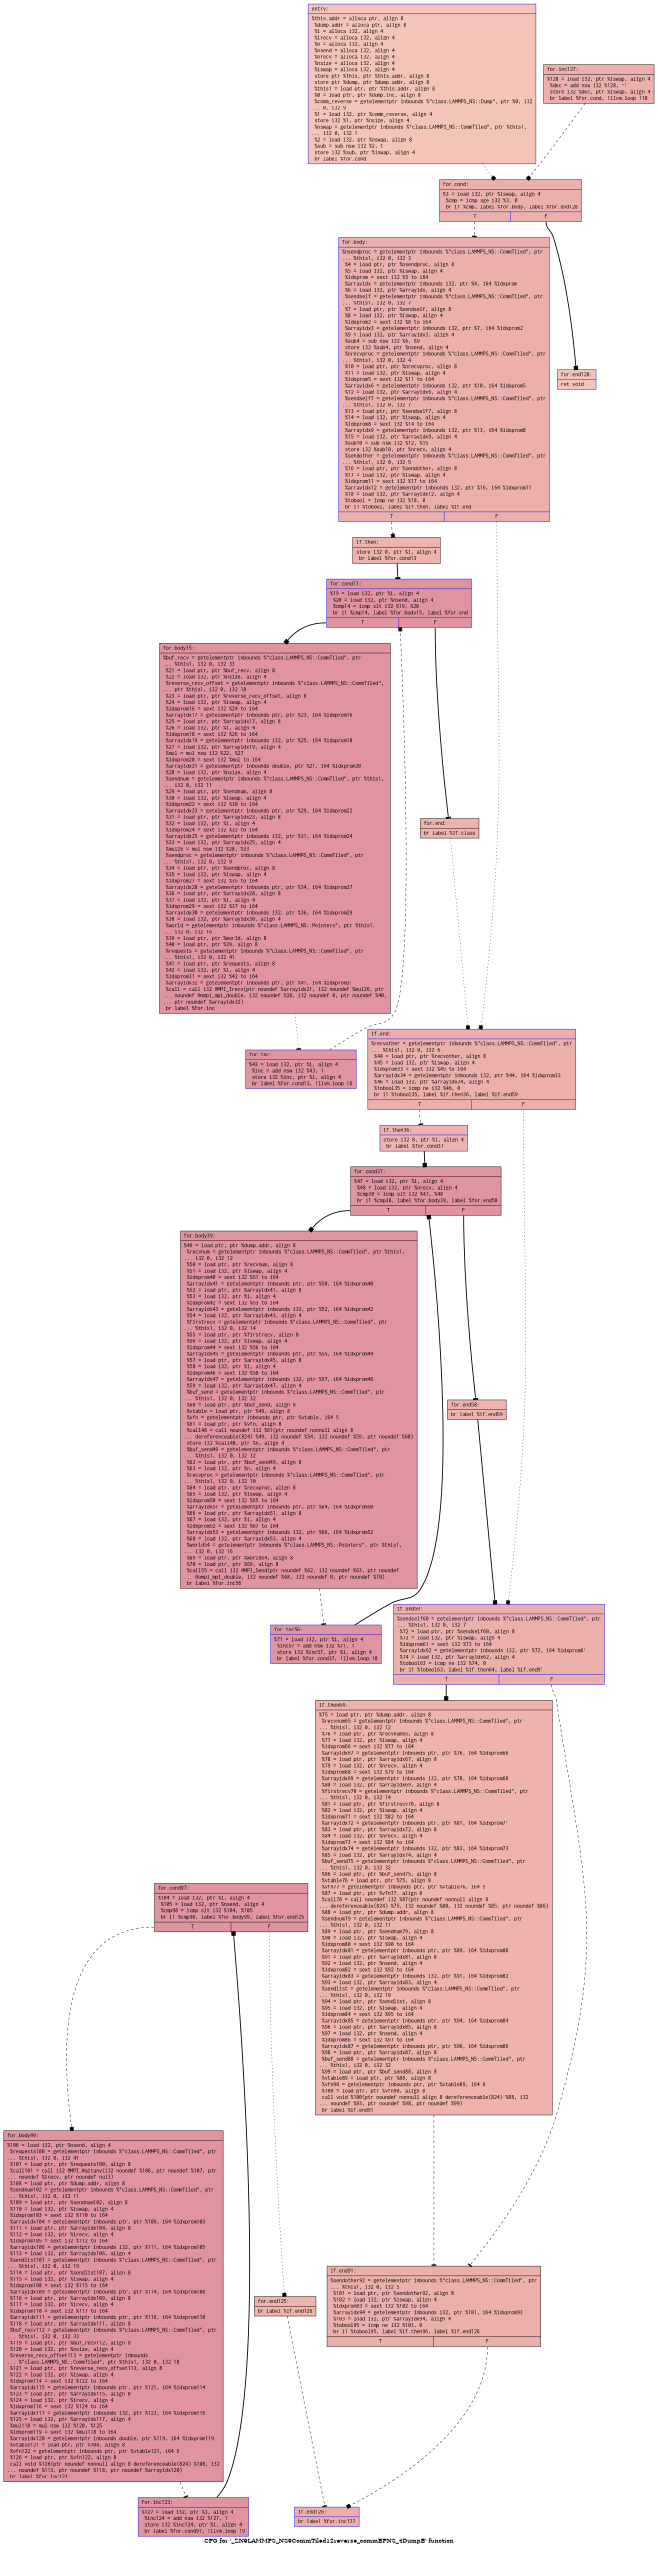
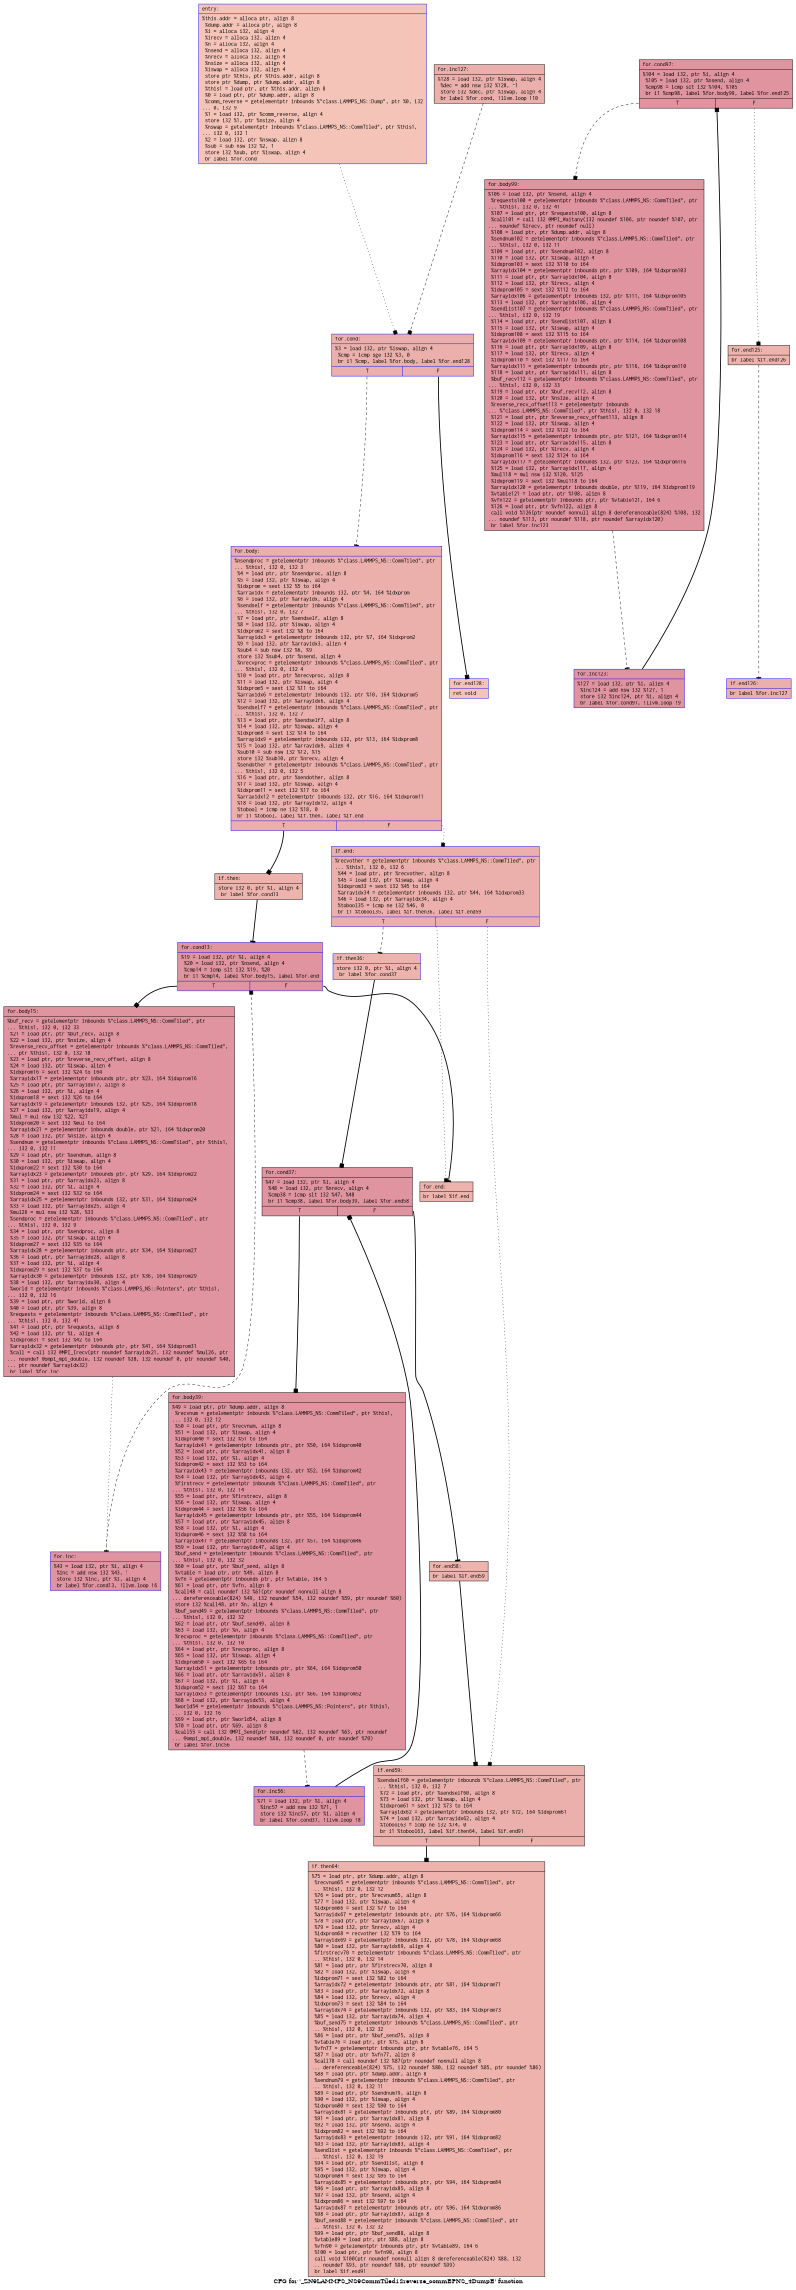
(366, 95) -> (258, 95)
(392, 528) -> (280, 851)
(450, 833) -> (446, 1196)
(459, 931) -> (442, 1058)
(499, 1644) -> (479, 1806)
(366, 1772) -> (366, 1934)
(434, 2306) -> none
